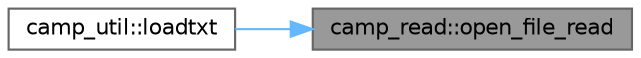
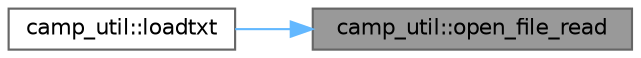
(472, 29) -> (472, 29)
